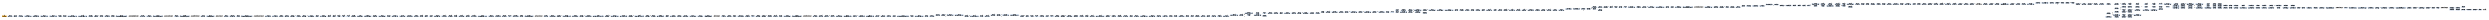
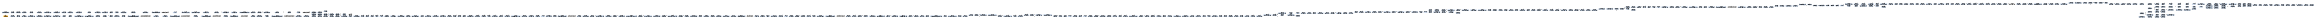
(2199, 8) -> none
